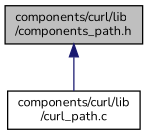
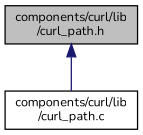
(74, 25) -> (71, 25)
